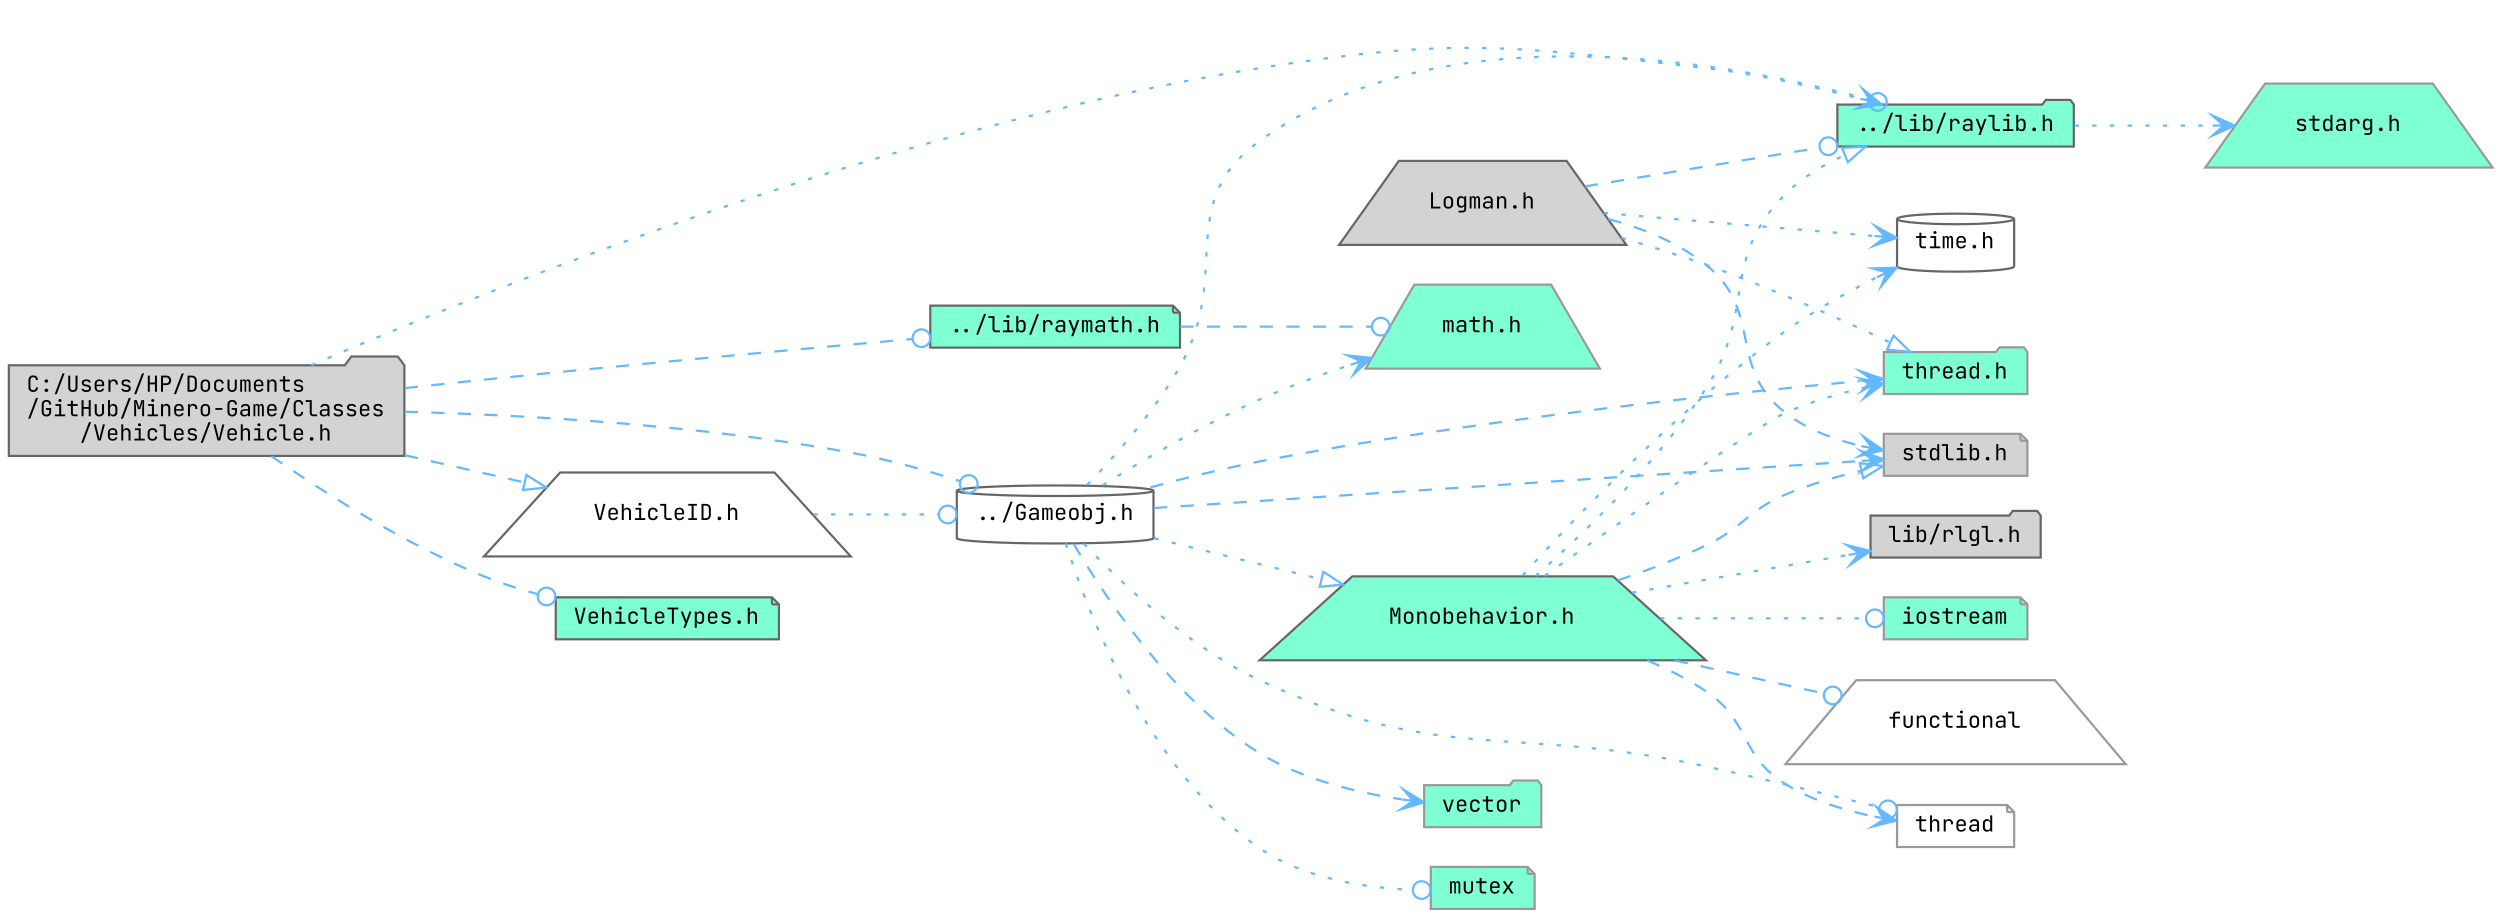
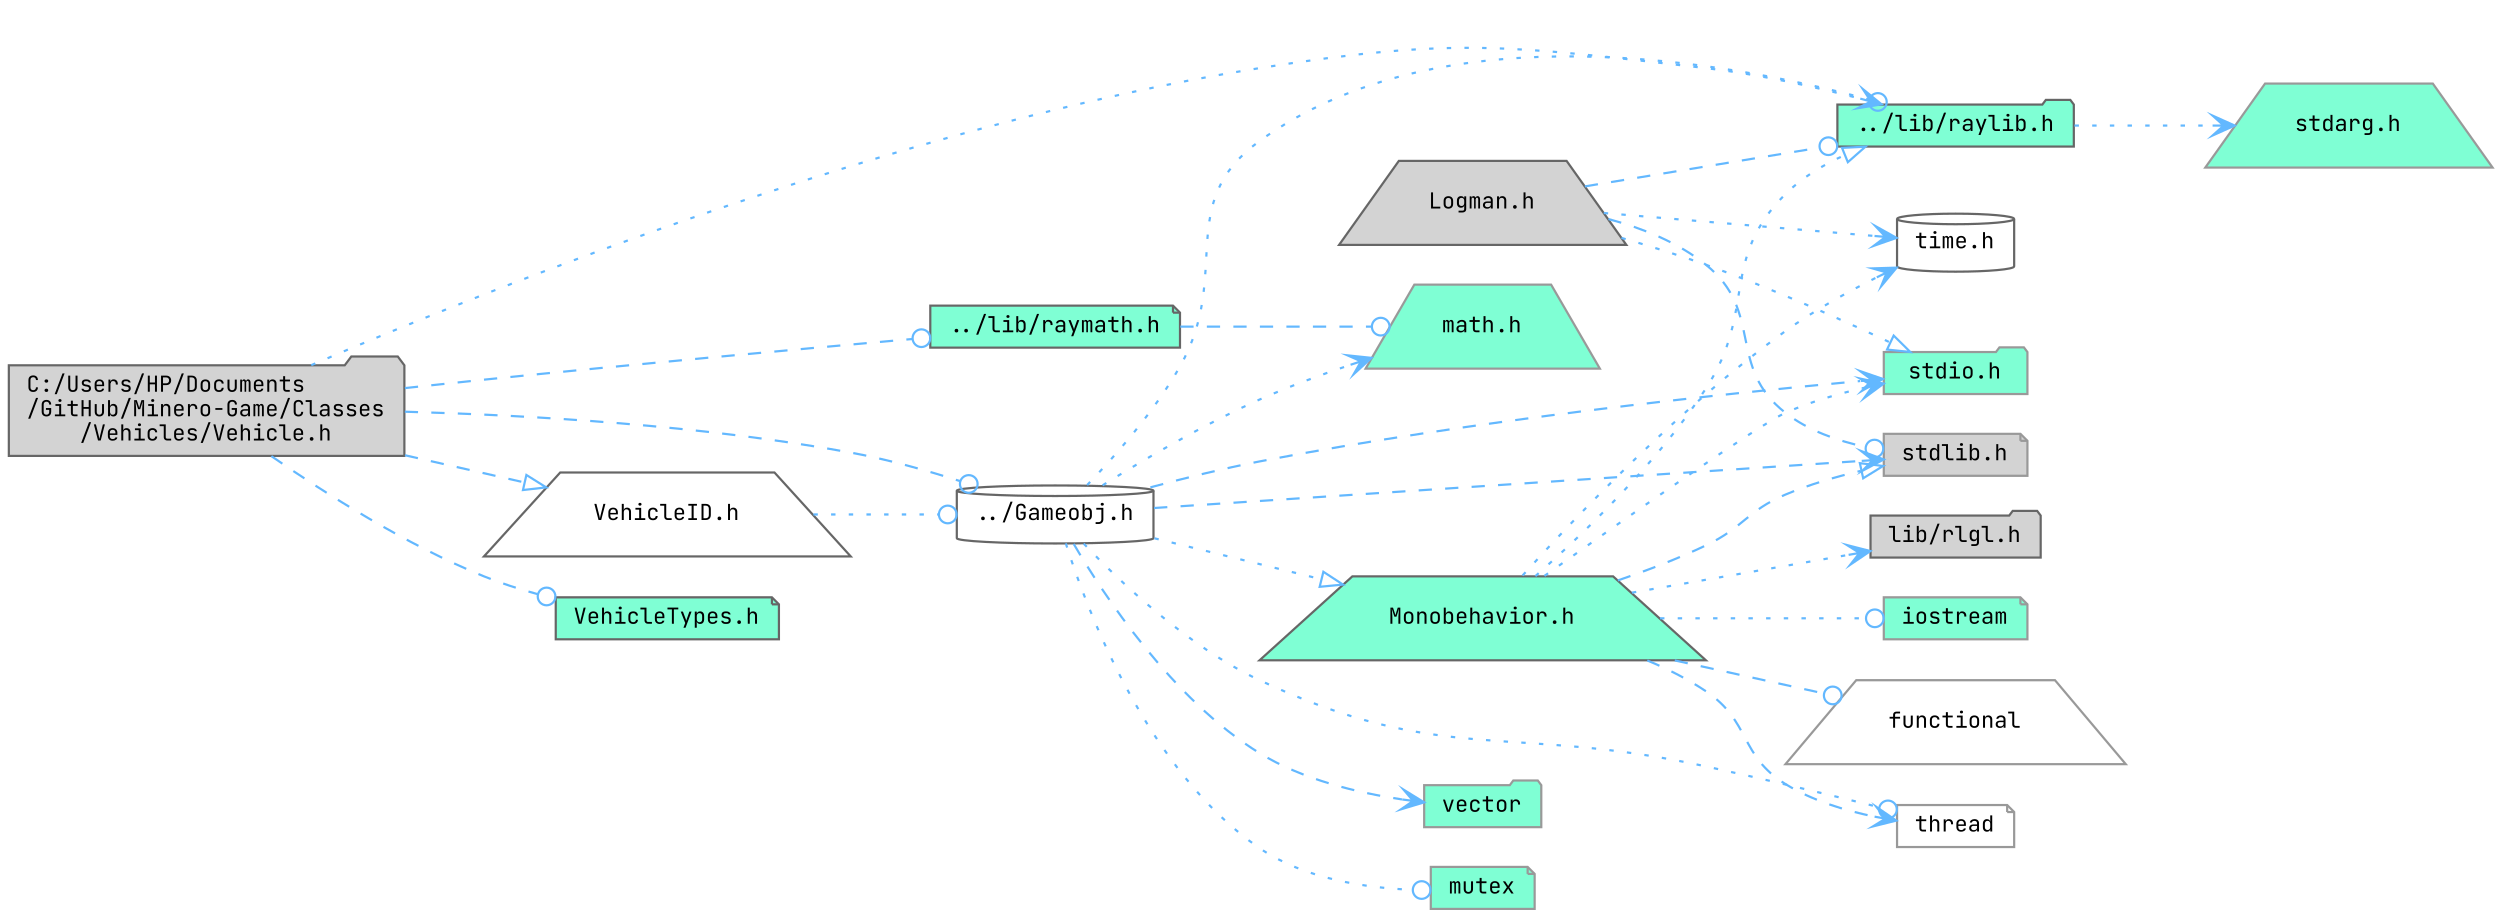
(1745, 338) -> (1745, 338)
(1956, 373) -> (1956, 373)
